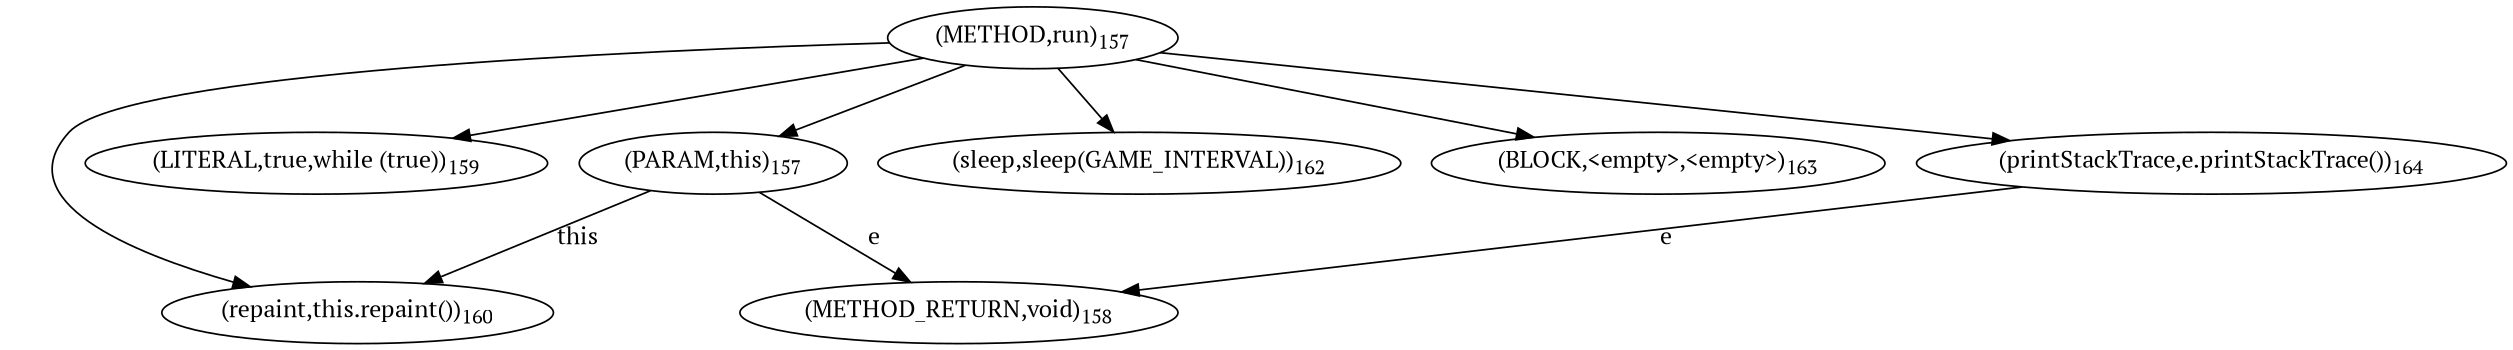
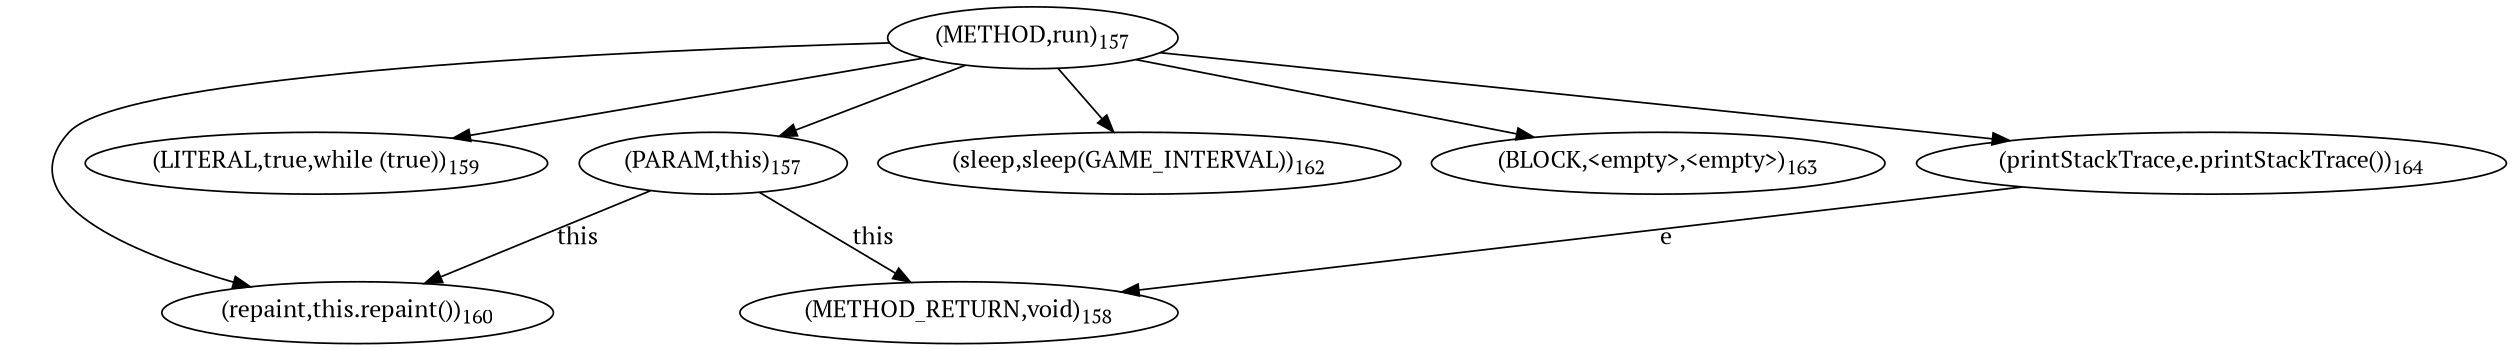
(874, 238) -> (874, 238)
